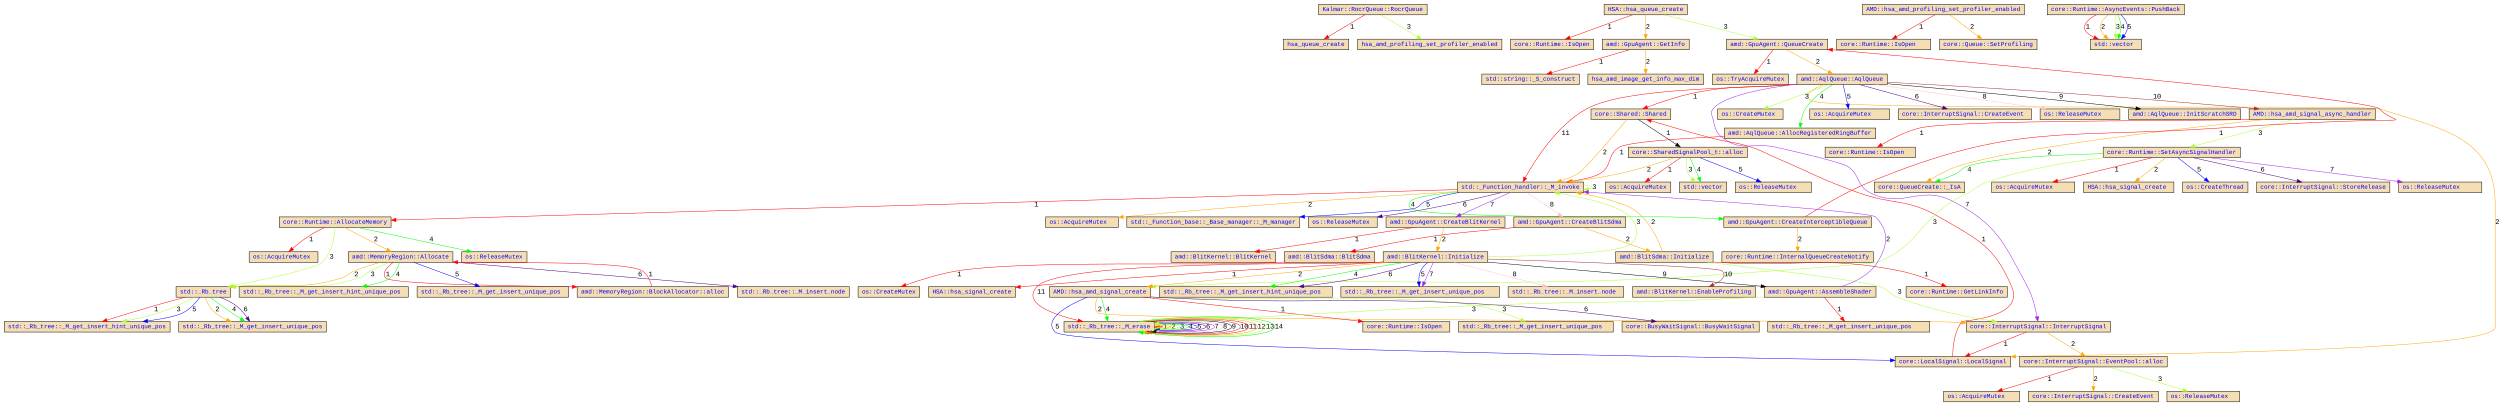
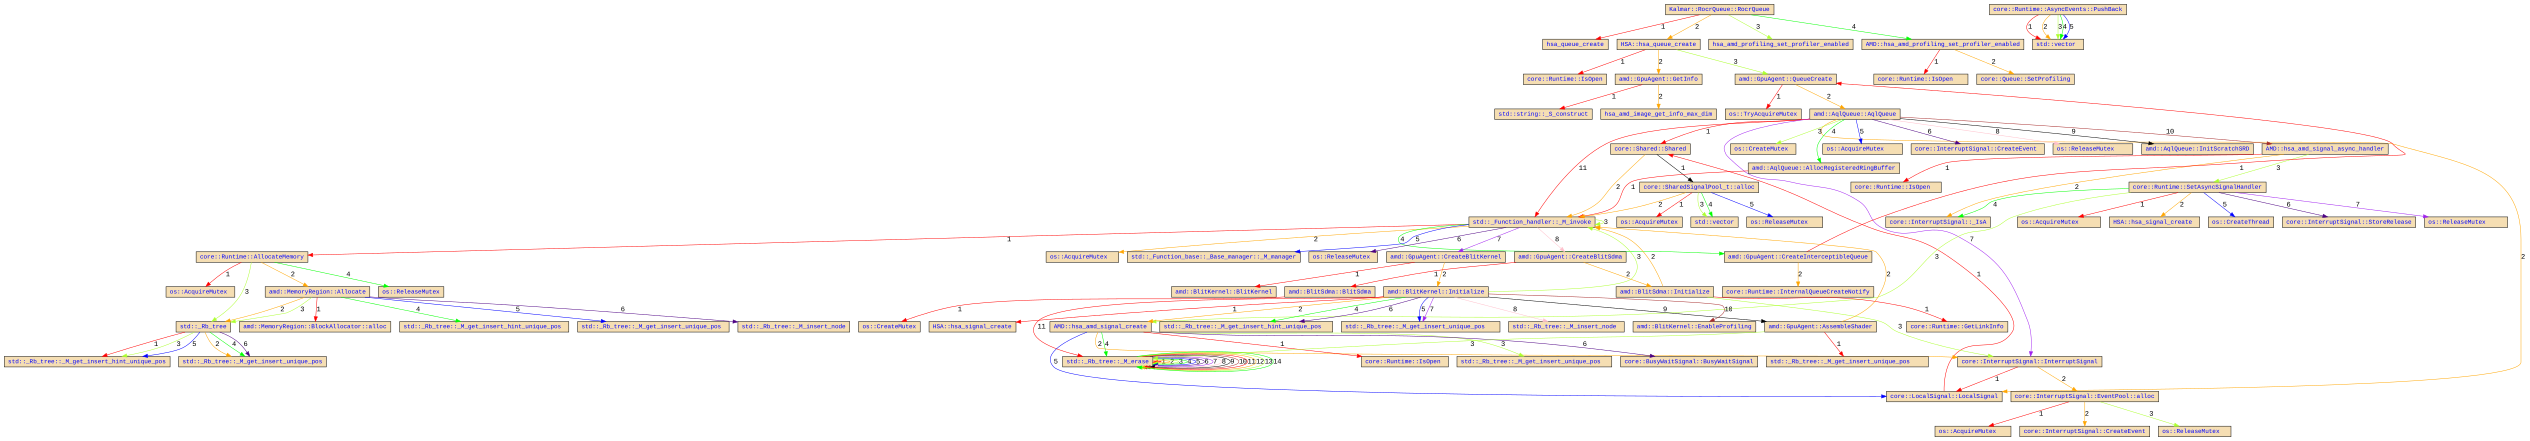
none -> (1691, 26)
none -> (1829, 27)
(1919, 187) -> (1938, 222)
(1779, 206) -> (1785, 241)
(560, 263) -> none
